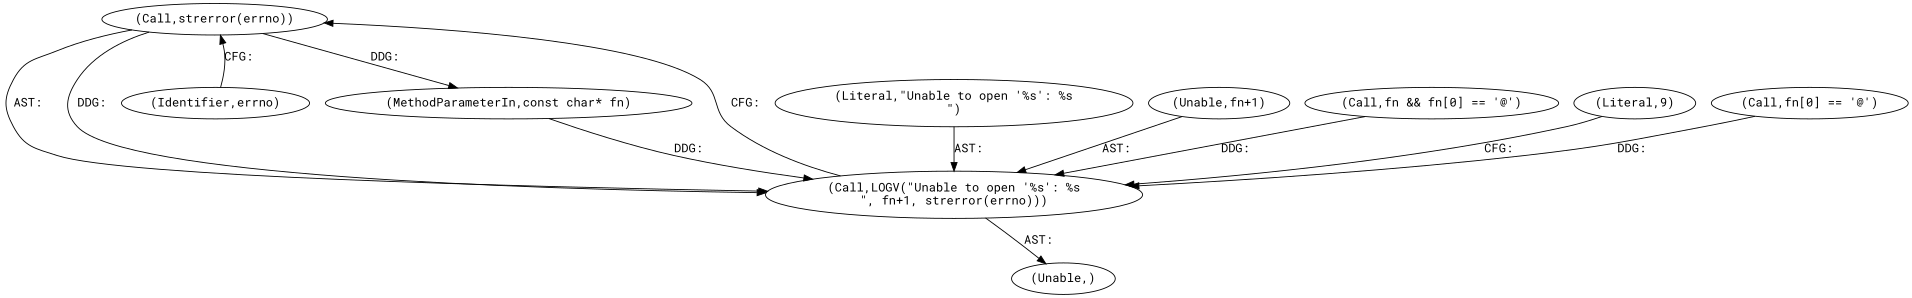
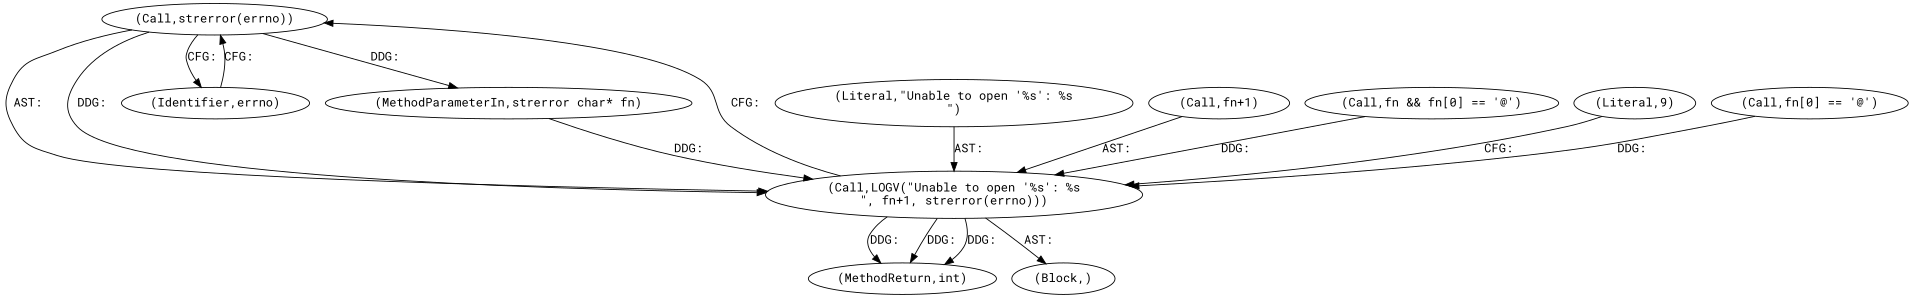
none -> (186, 57)
(509, 103) -> (509, 103)
(1219, 103) -> (1219, 103)
none -> (902, 279)
(1063, 279) -> (1063, 279)
